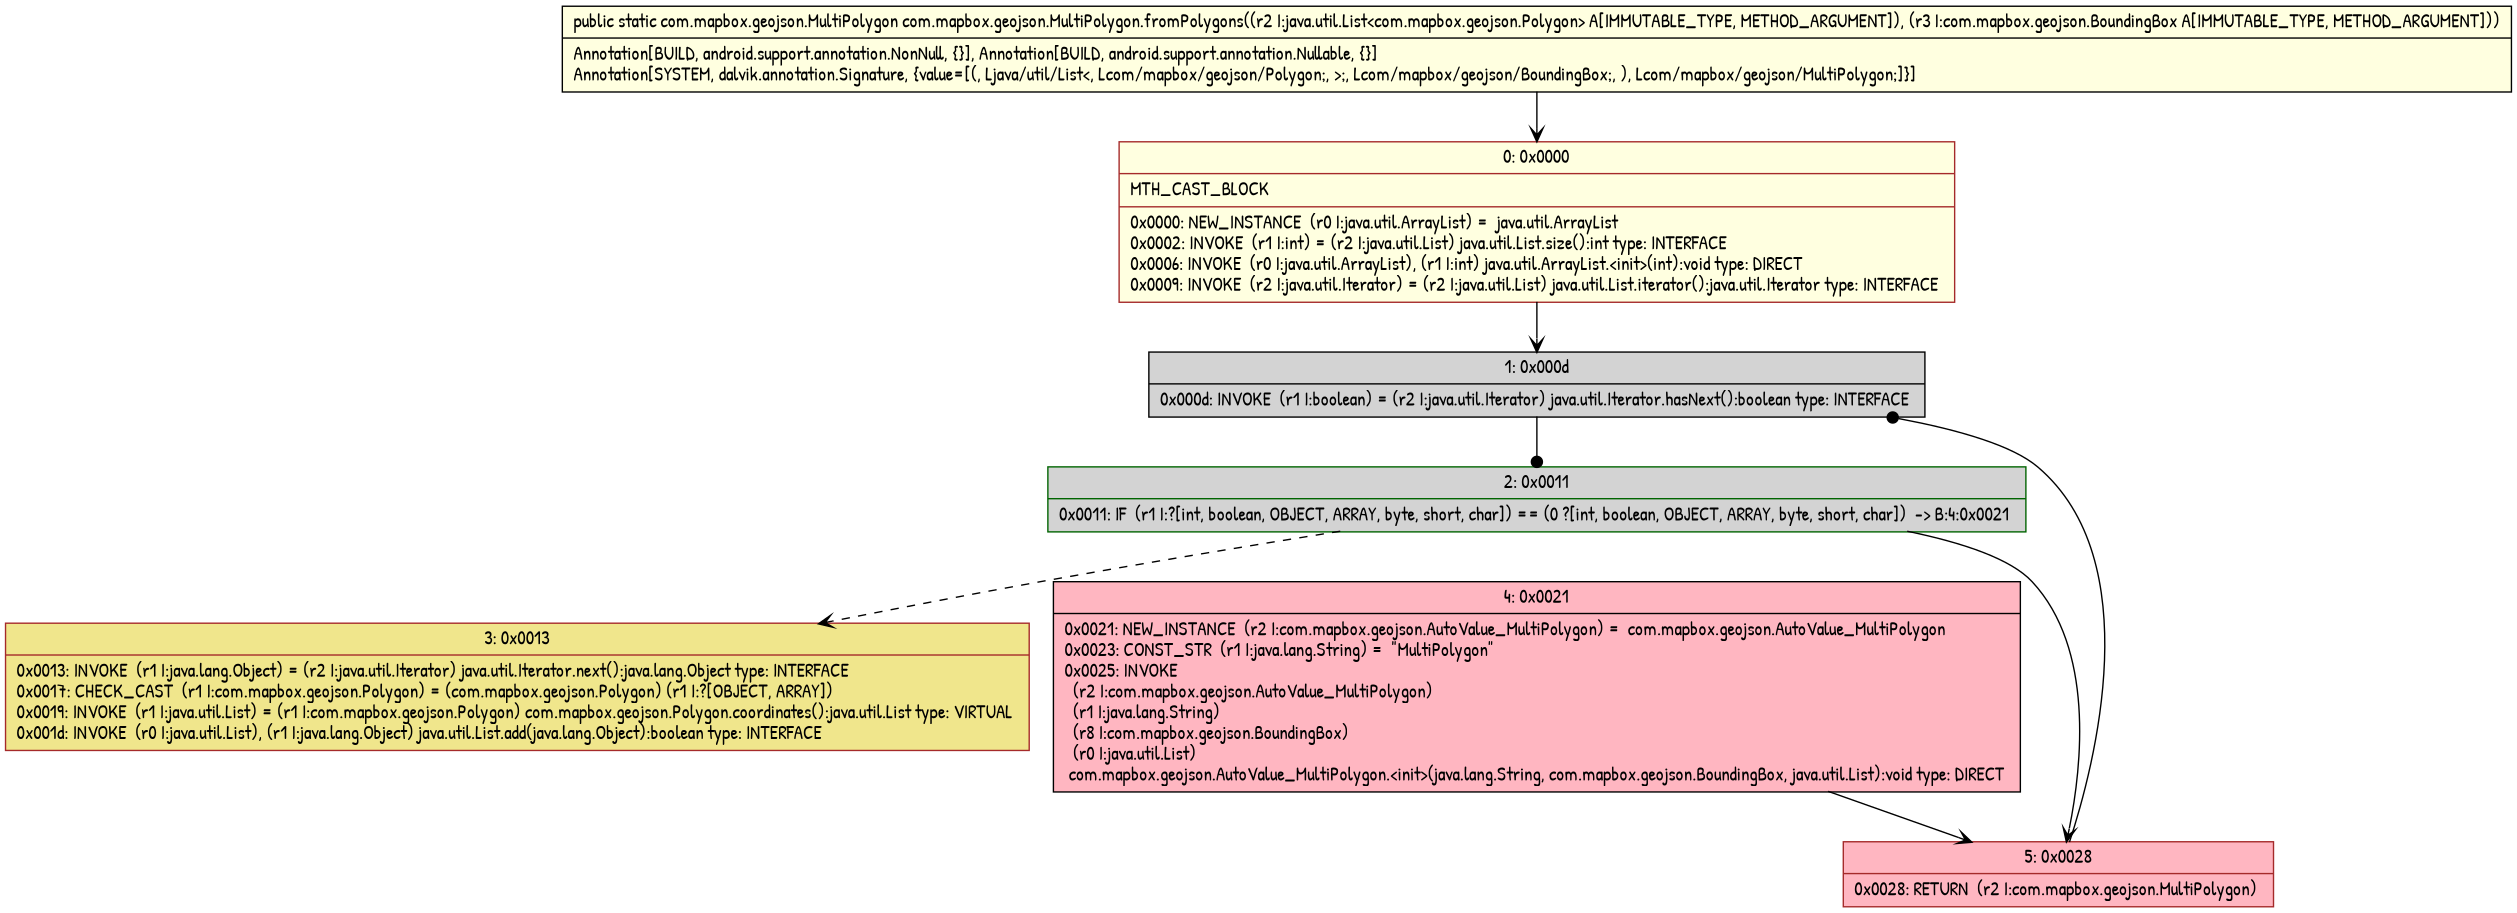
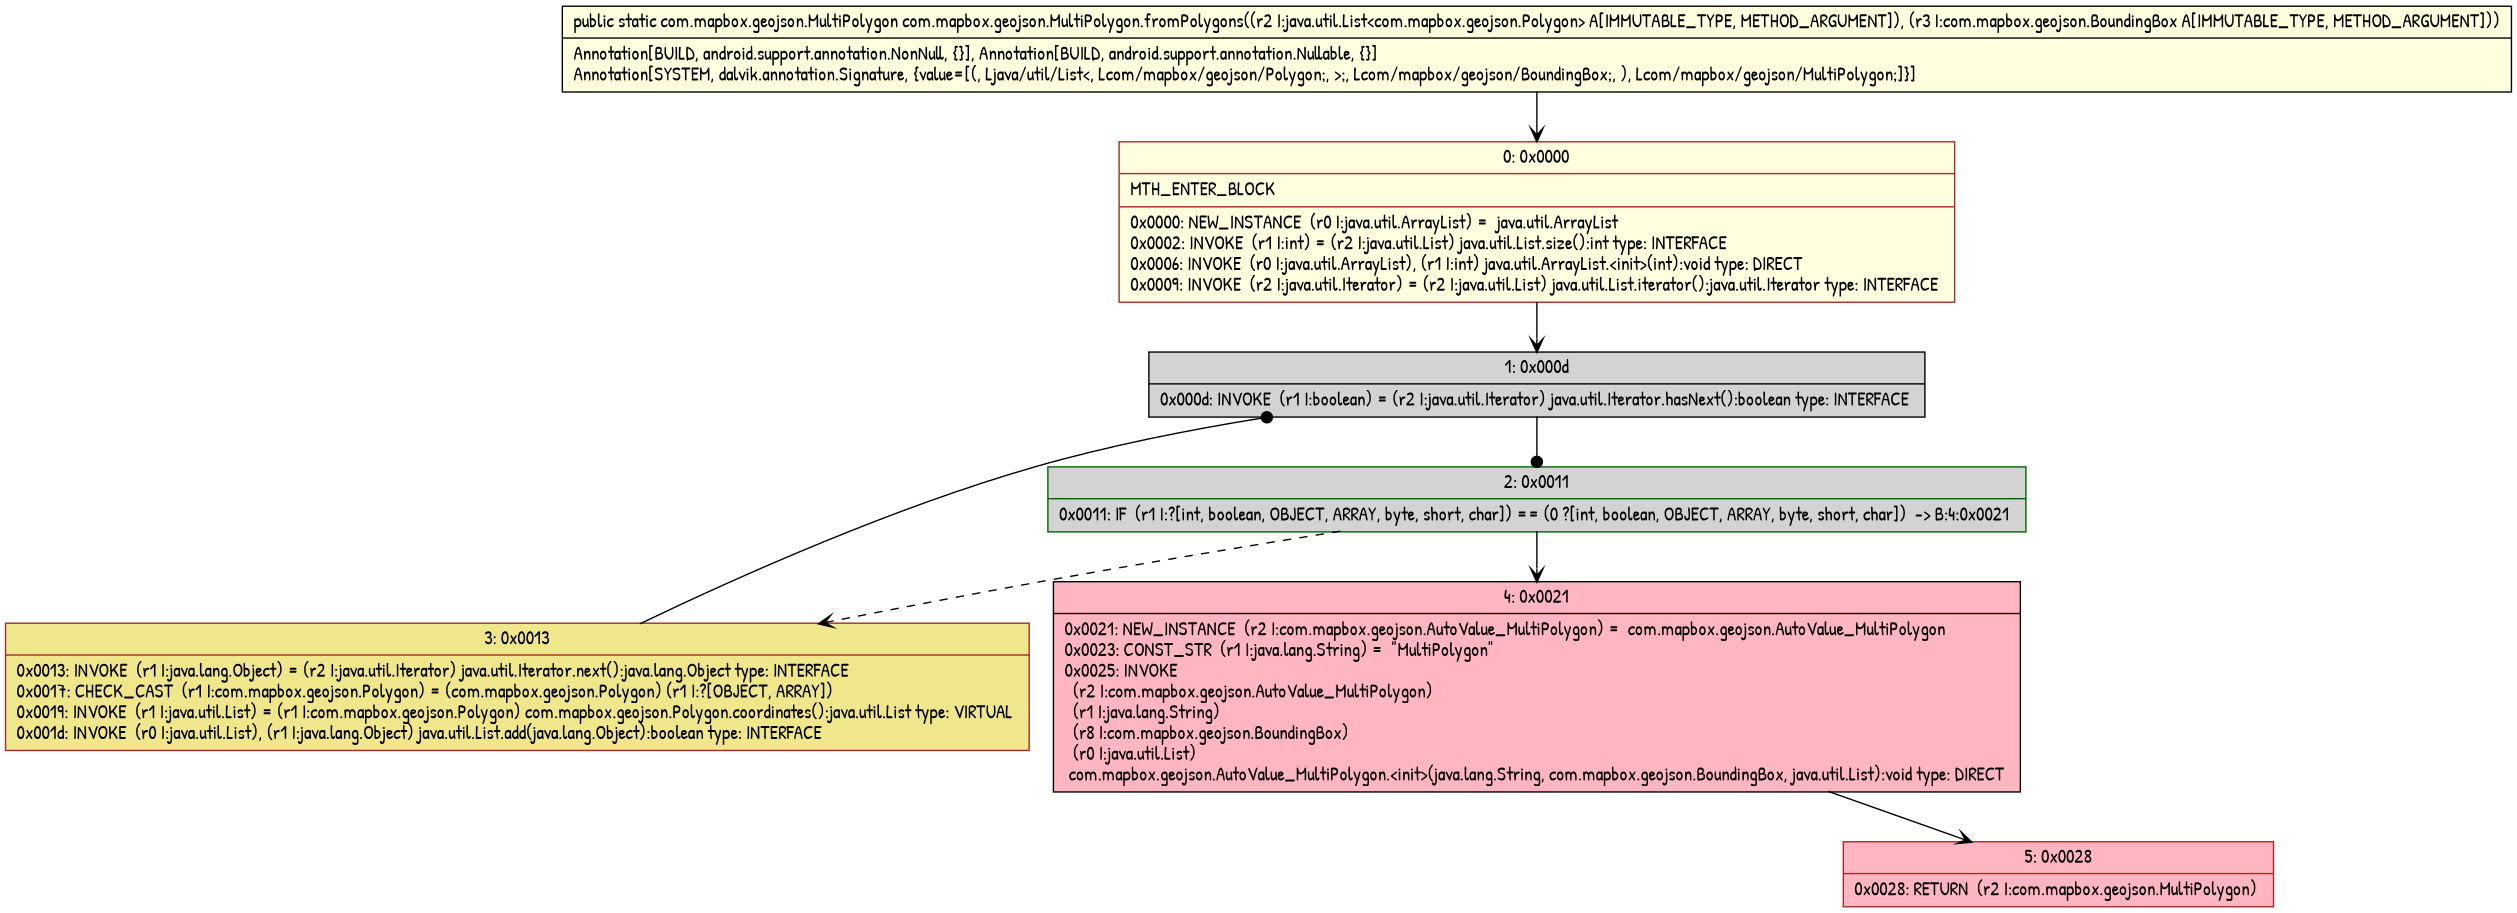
(1200, 190) -> (1204, 190)
(2097, 574) -> (943, 497)
(2063, 634) -> (1537, 550)
